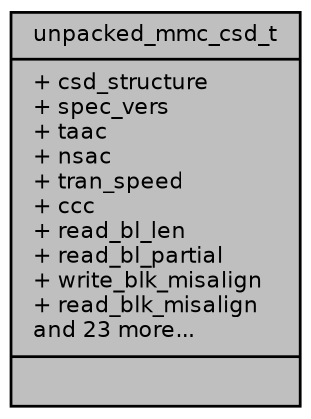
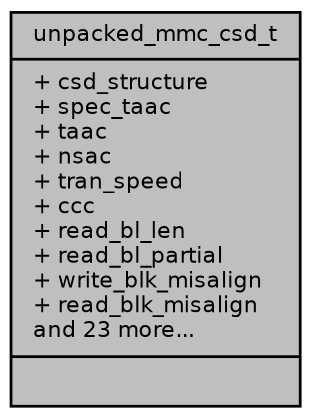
(102, 107) -> (103, 107)
